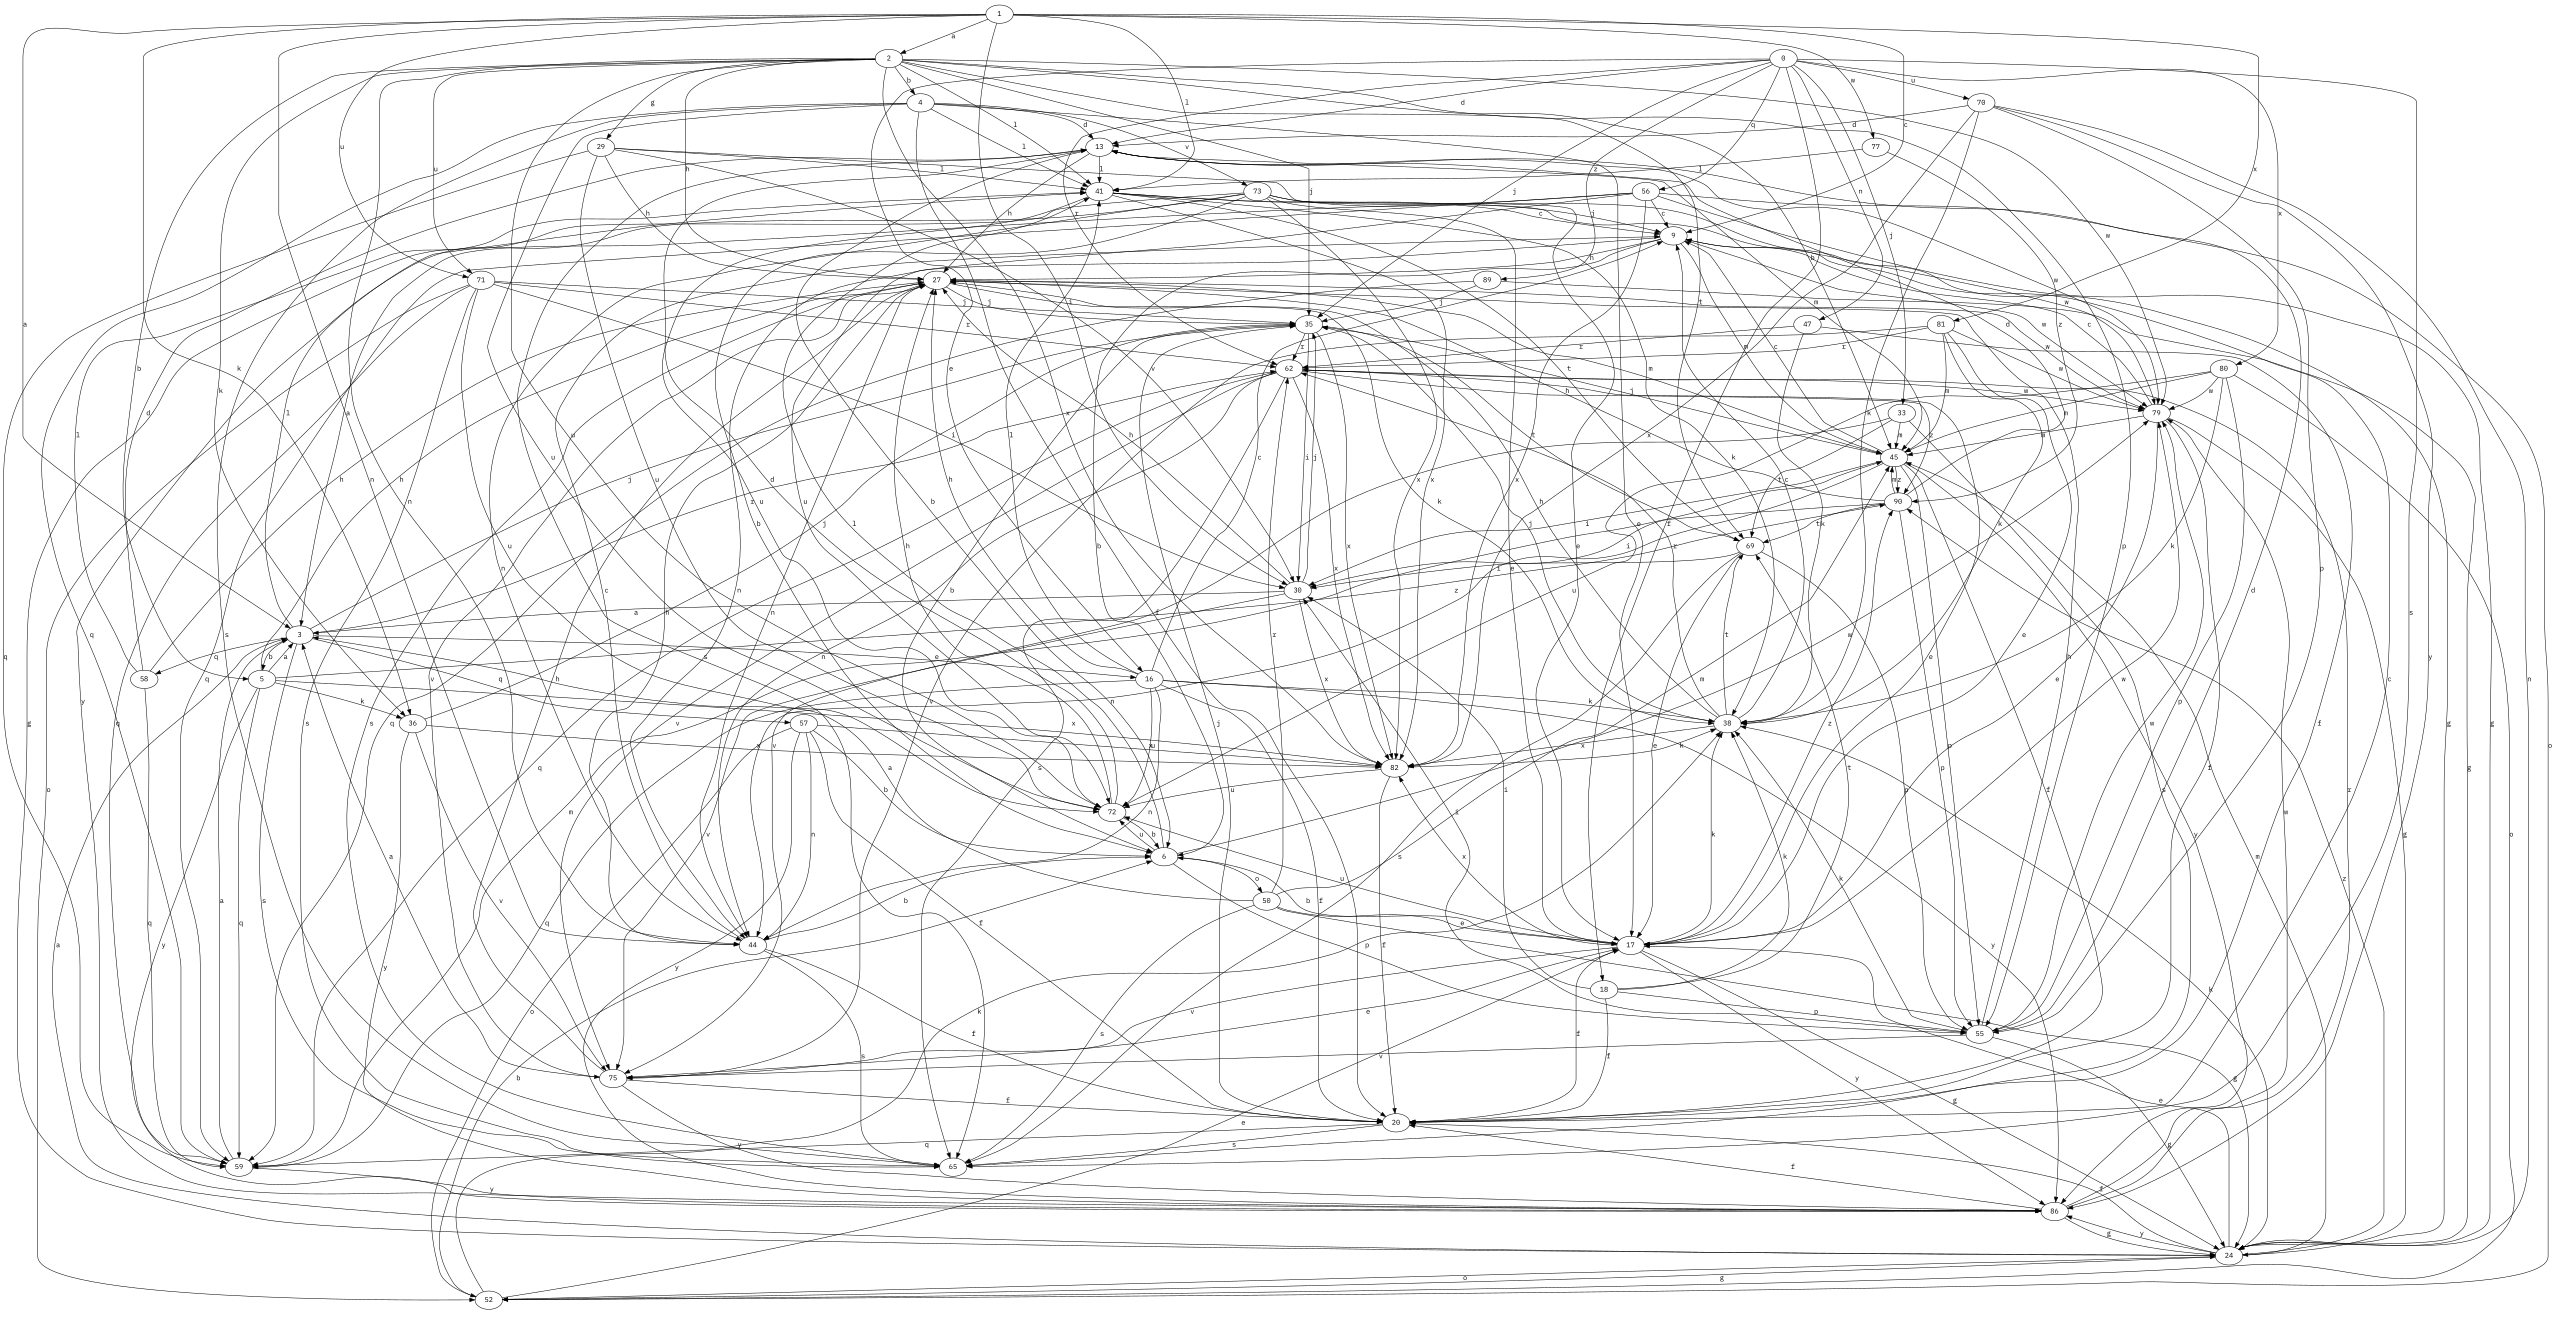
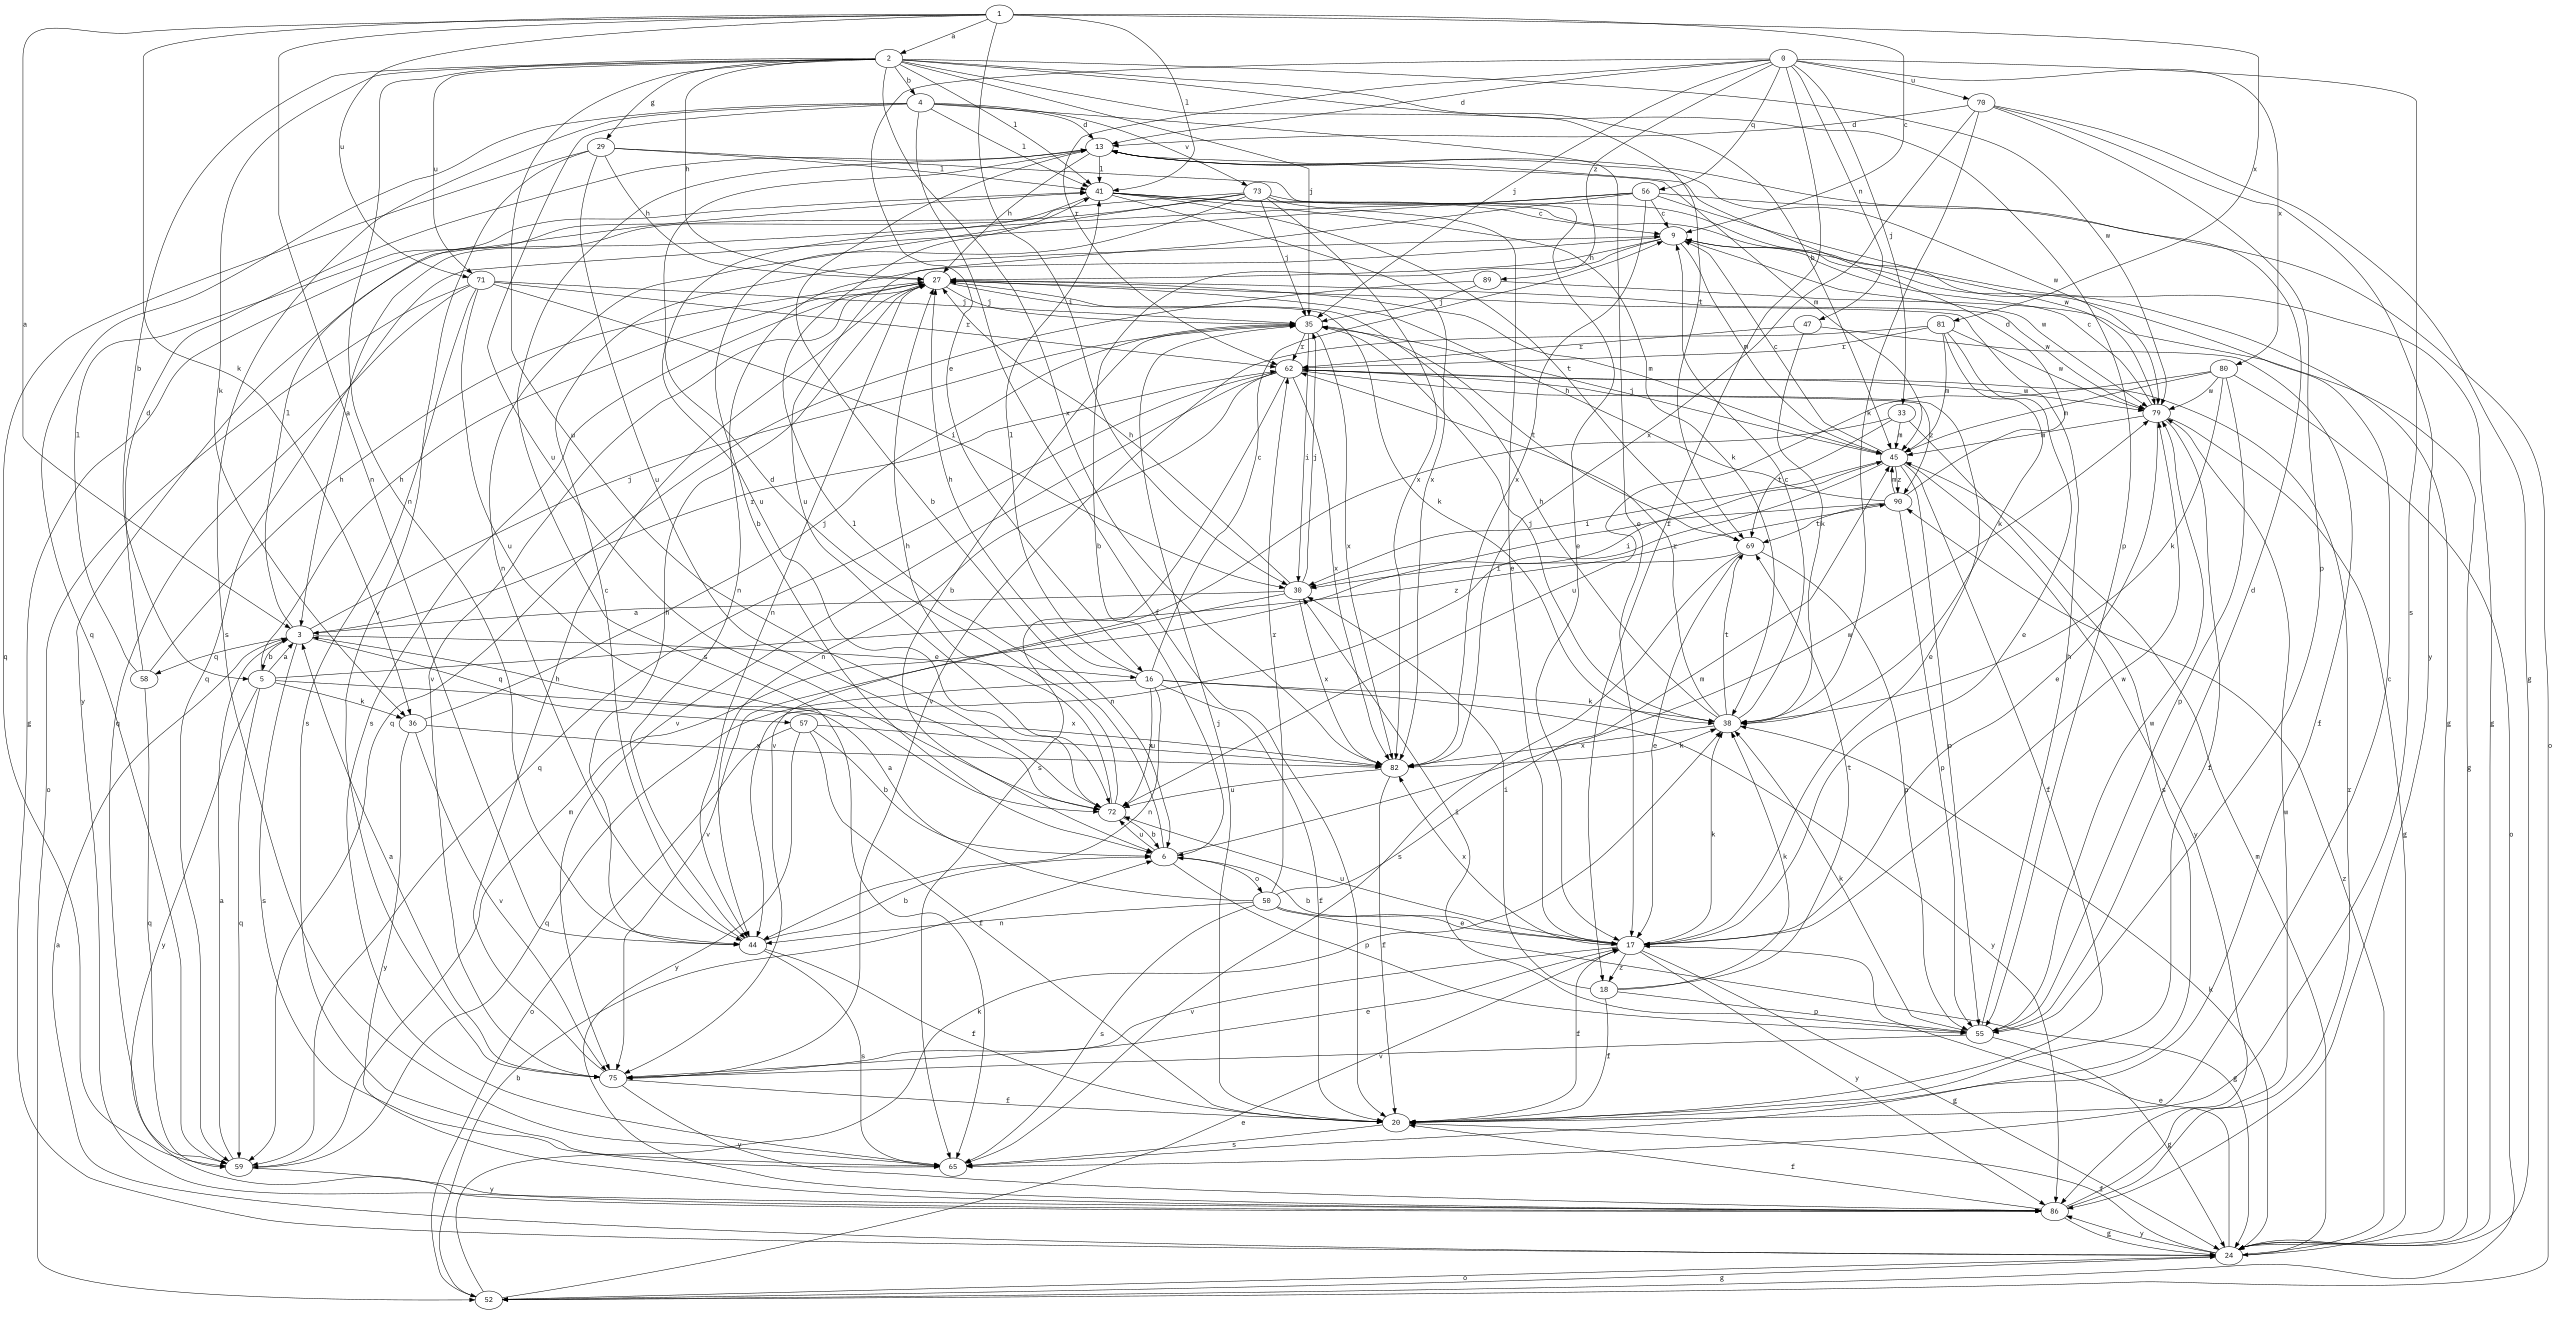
(1876, 147) -> none
(1560, 212) -> (1282, 256)
(1028, 288) -> (362, 640)
(2529, 679) -> (2529, 679)
(1806, 760) -> (1617, 968)
(811, 841) -> (1012, 918)
(820, 1146) -> none
